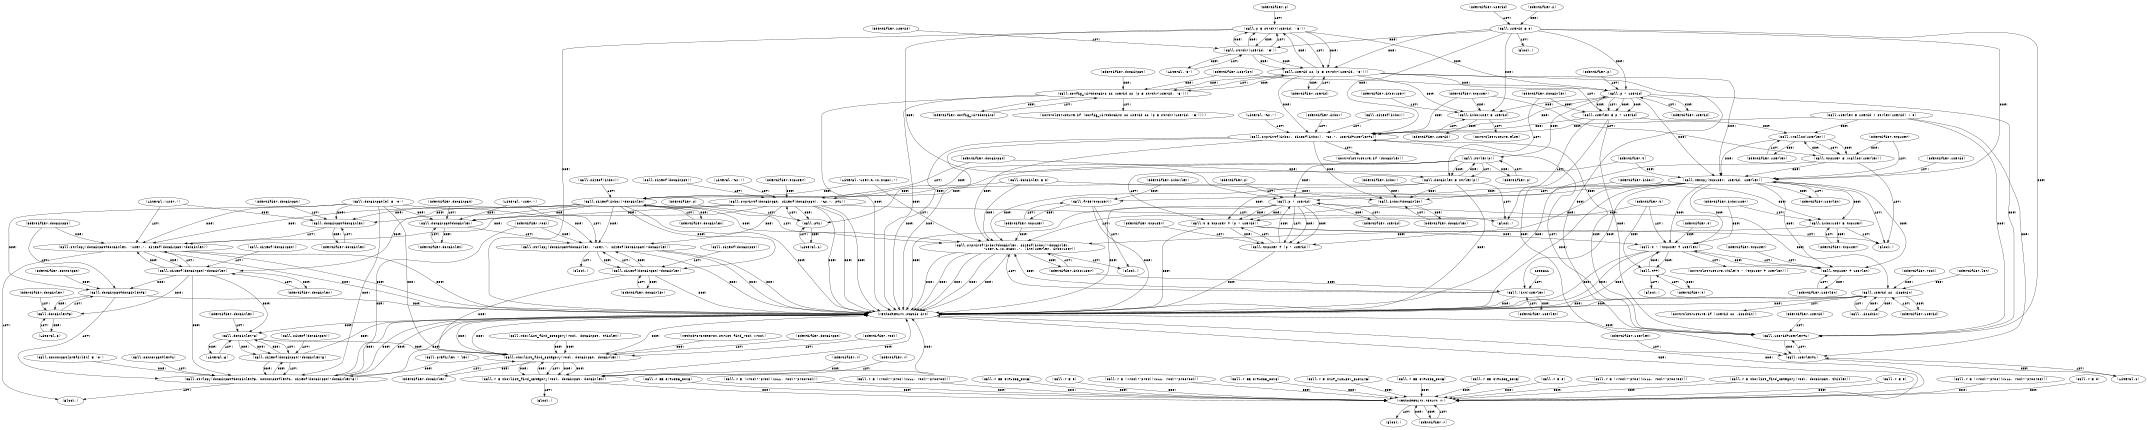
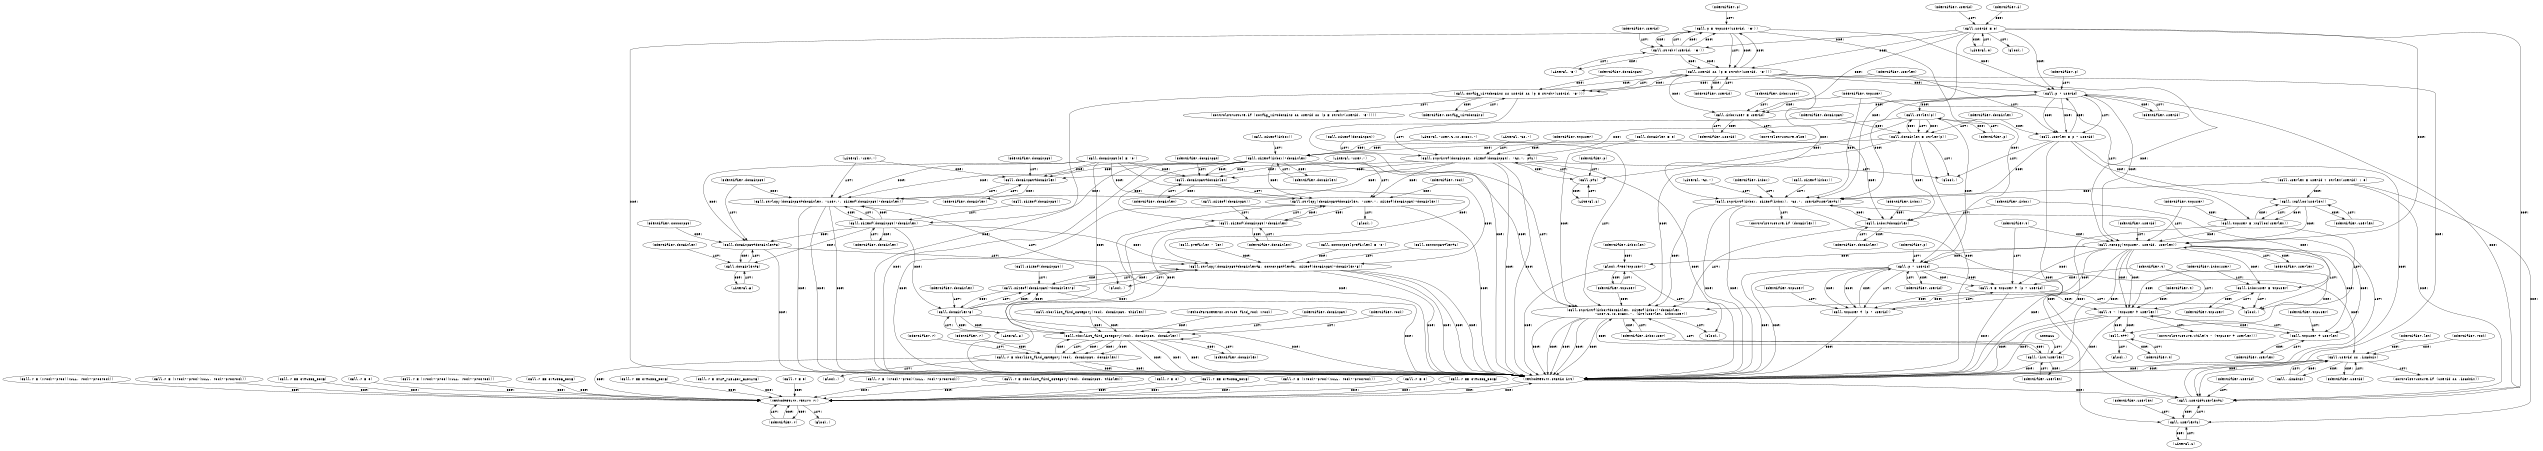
(1275, 29) -> (1726, 29)
none -> (1981, 50)
(1092, 202) -> (1625, 267)
(564, 317) -> (1250, 339)
